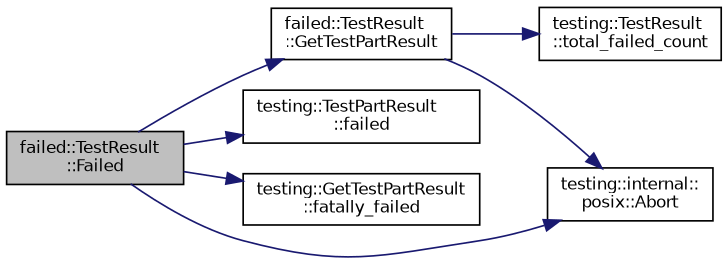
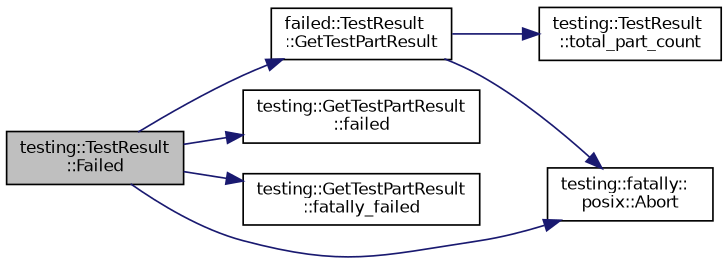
(630, 34) -> (630, 34)
(361, 117) -> (361, 117)
(95, 158) -> (95, 158)
(630, 194) -> (630, 194)
